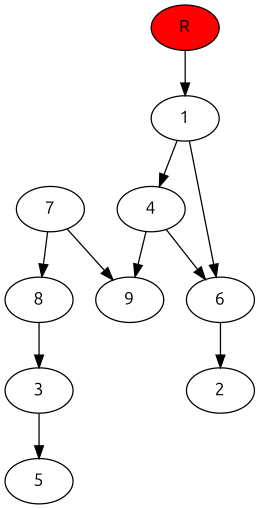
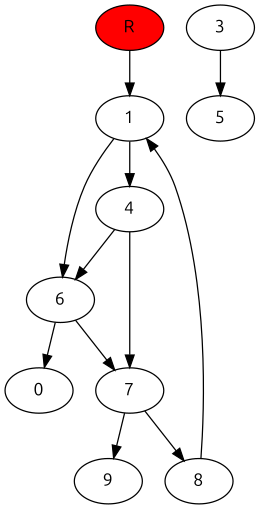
(142, 248) -> (130, 293)
(39, 339) -> (199, 300)
none -> (91, 340)
(220, 391) -> (39, 391)
